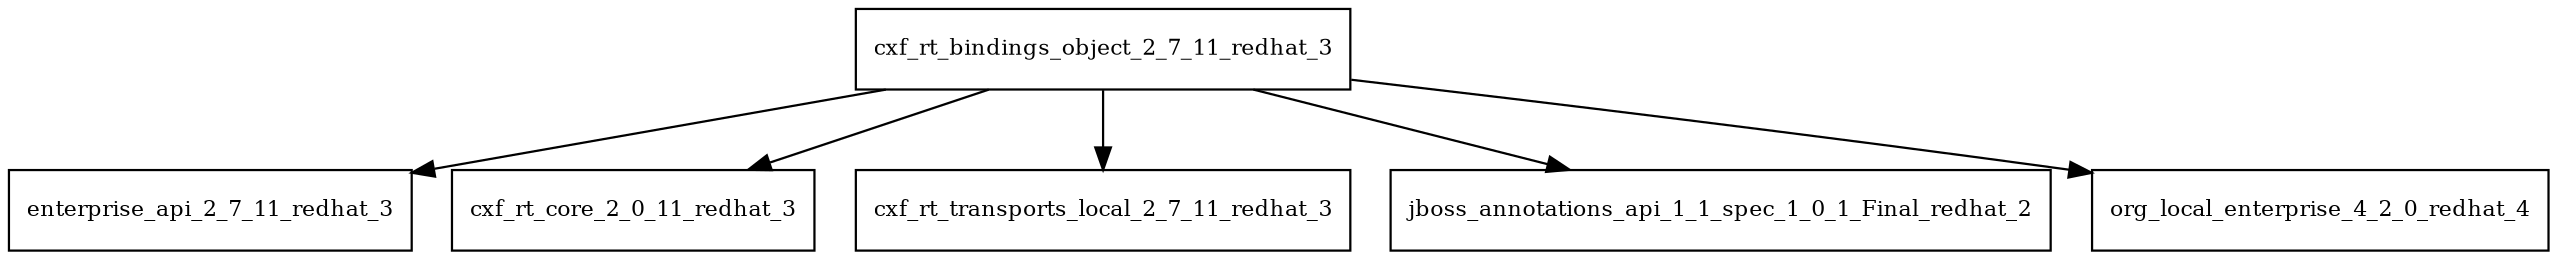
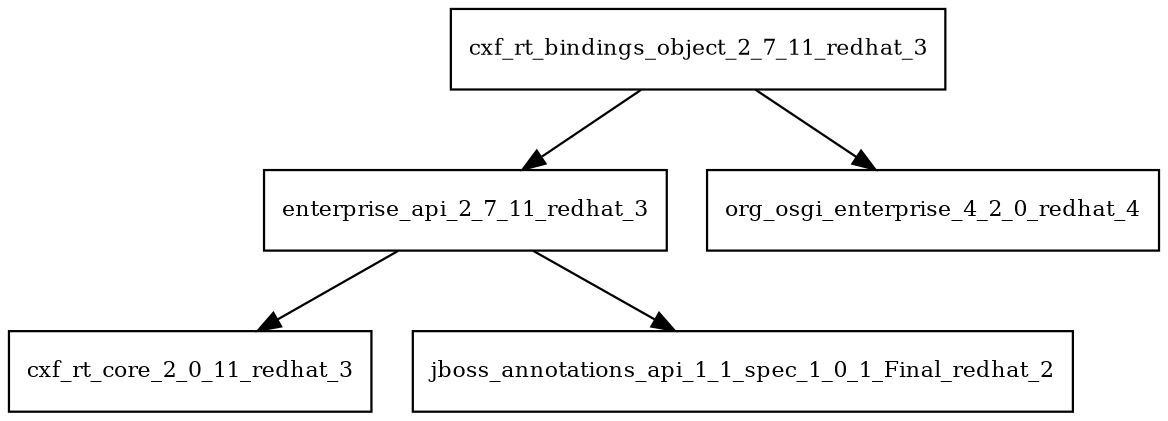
(879, 126) -> (338, 285)
(1401, 127) -> (594, 285)
(1103, 210) -> none
(2320, 210) -> (933, 210)
